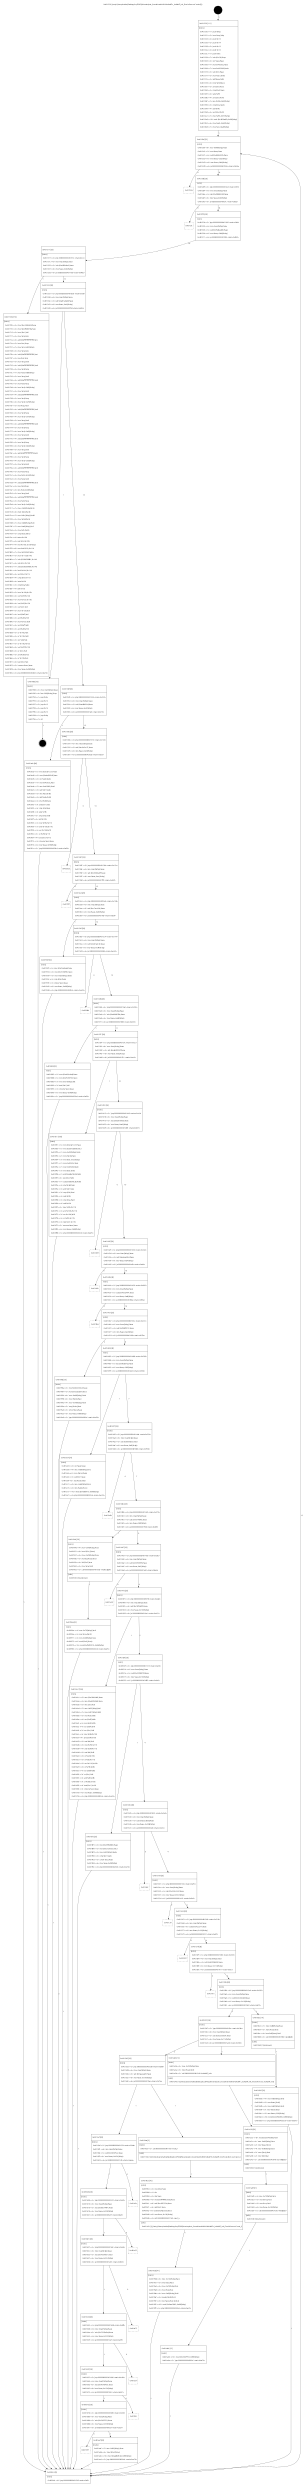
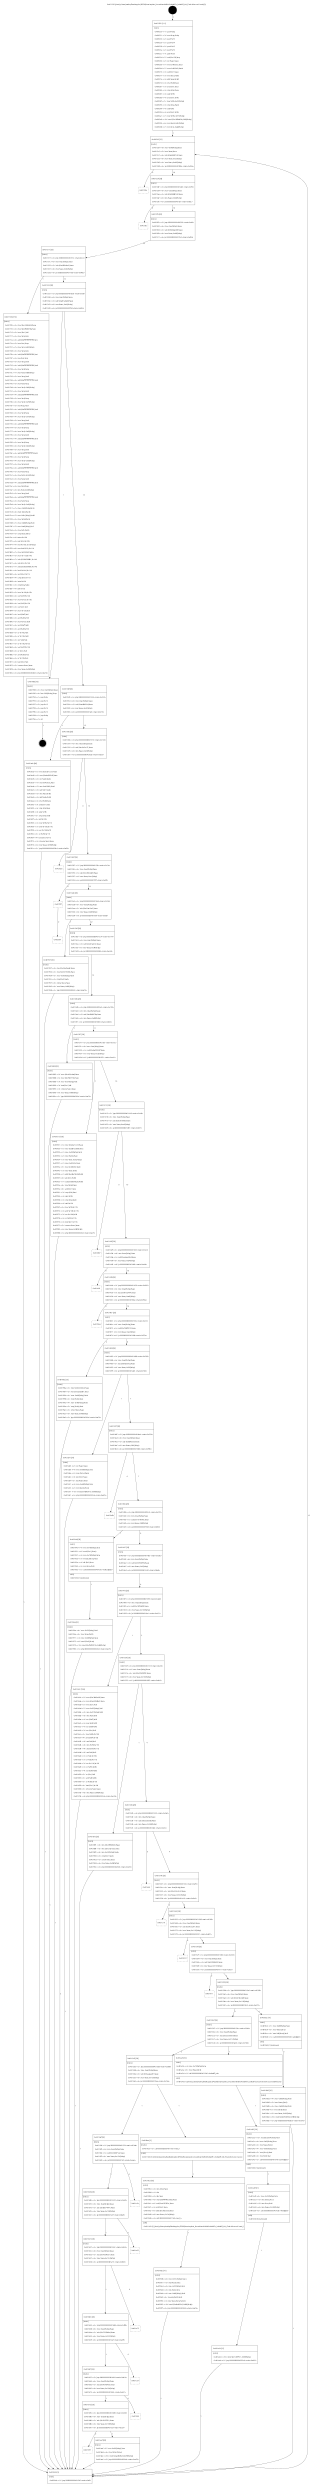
(90, 980) -> (58, 922)
(109, 1602) -> none
